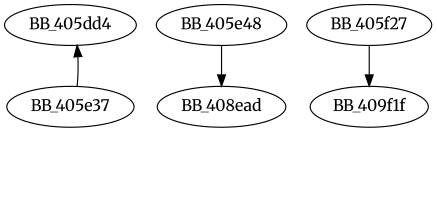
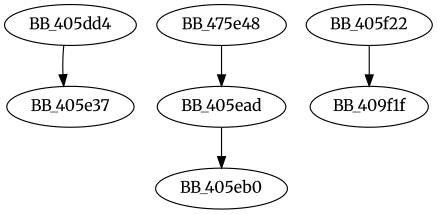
(222, 25) -> (222, 25)
(369, 25) -> (369, 25)
(78, 71) -> (63, 60)
(222, 107) -> (222, 107)
none -> (222, 189)
